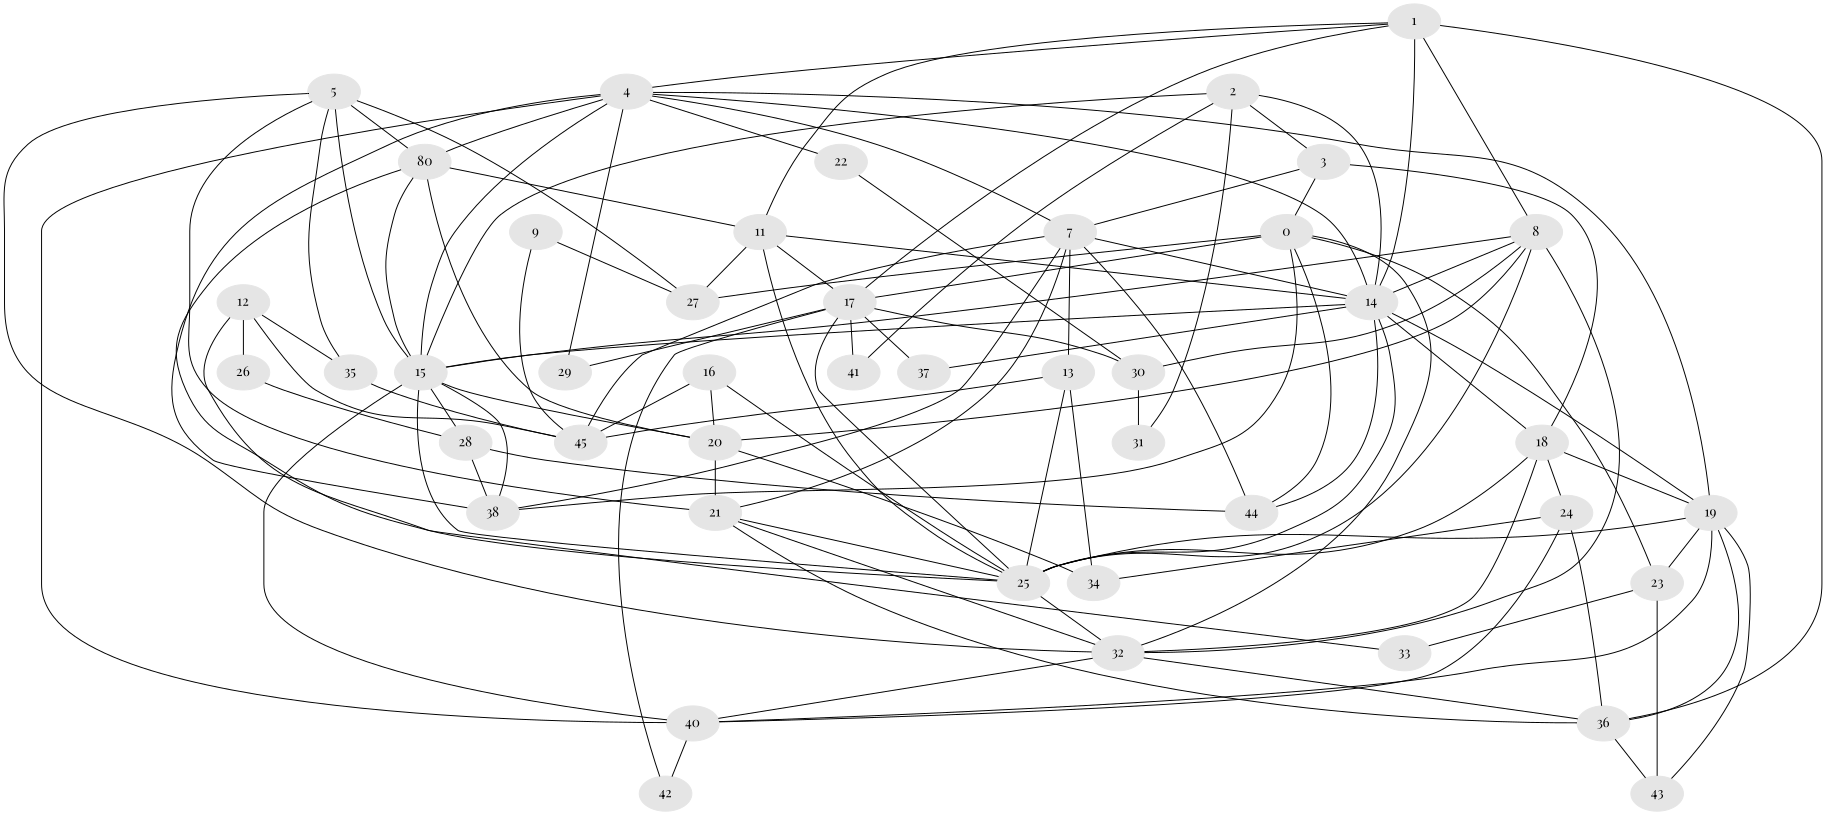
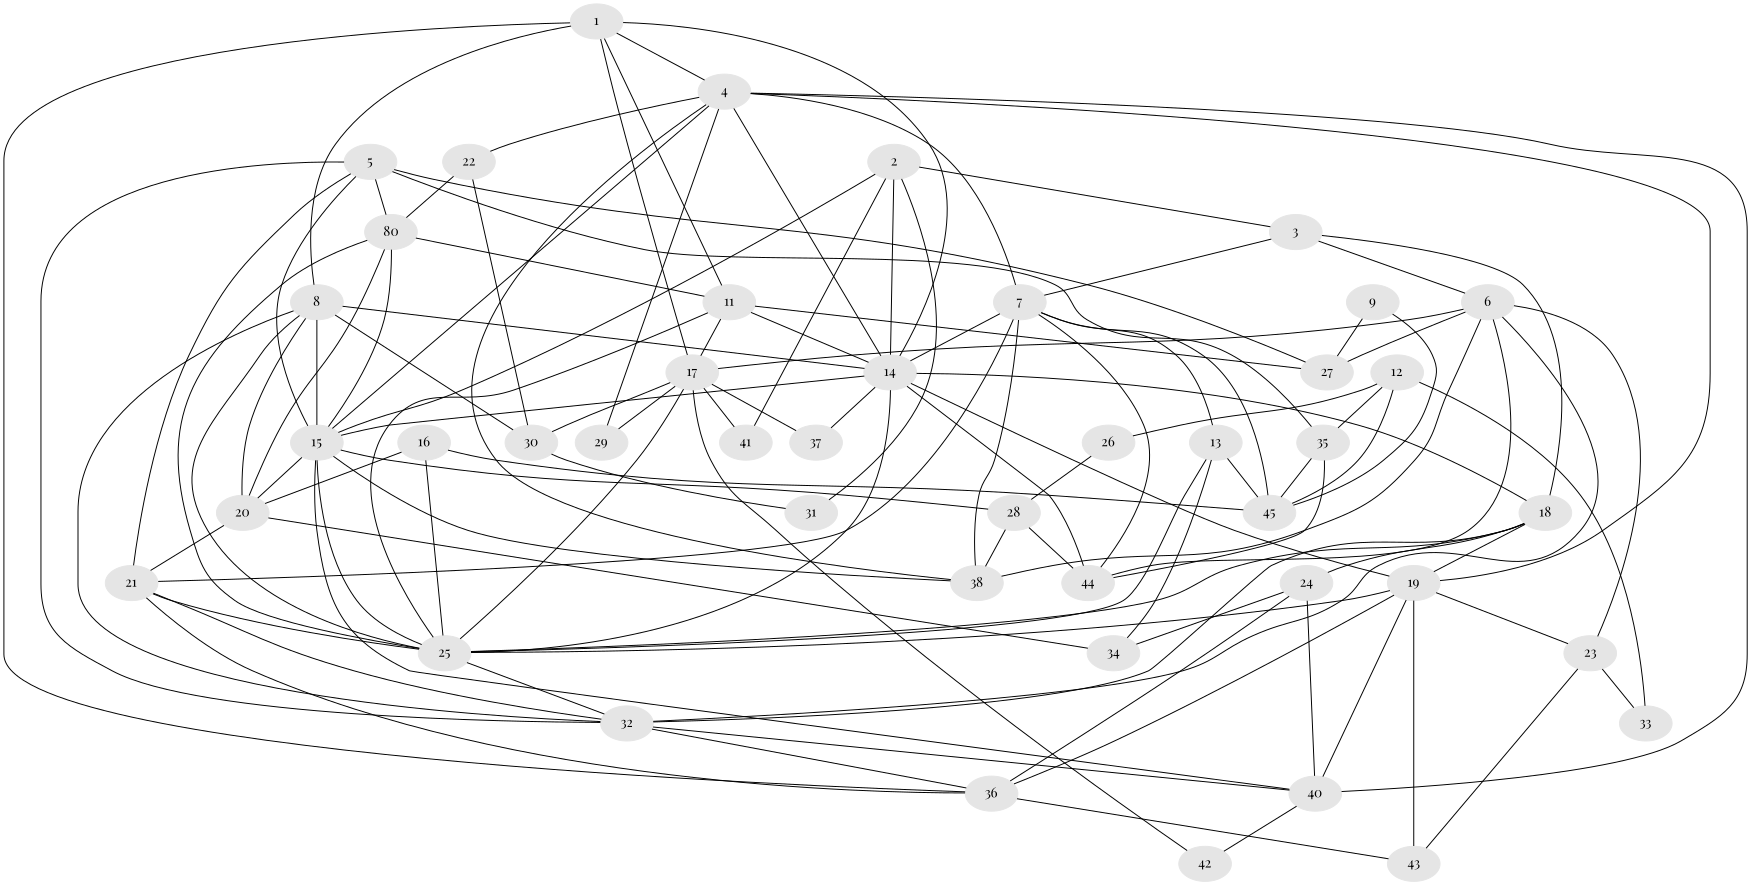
(524, 124) -> (430, 197)
(1287, 232) -> (1488, 302)
none -> (1247, 550)
